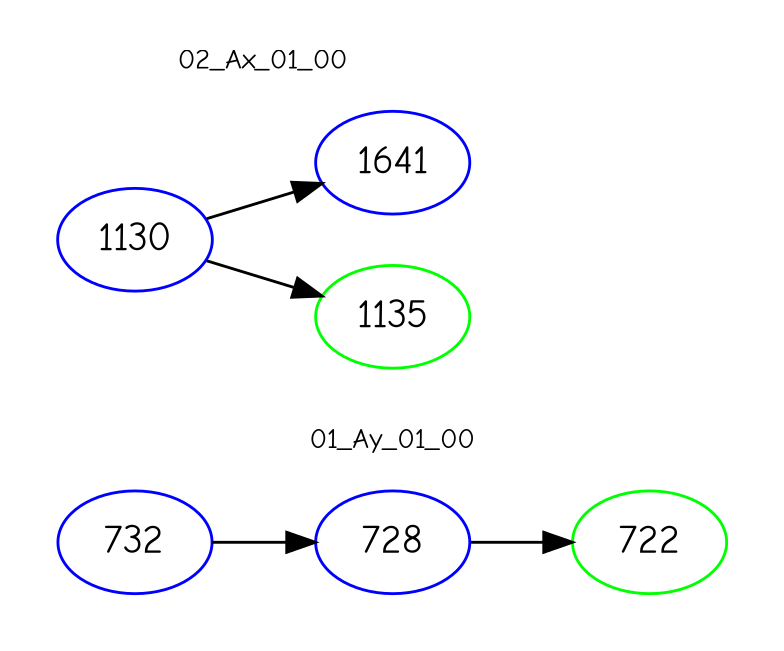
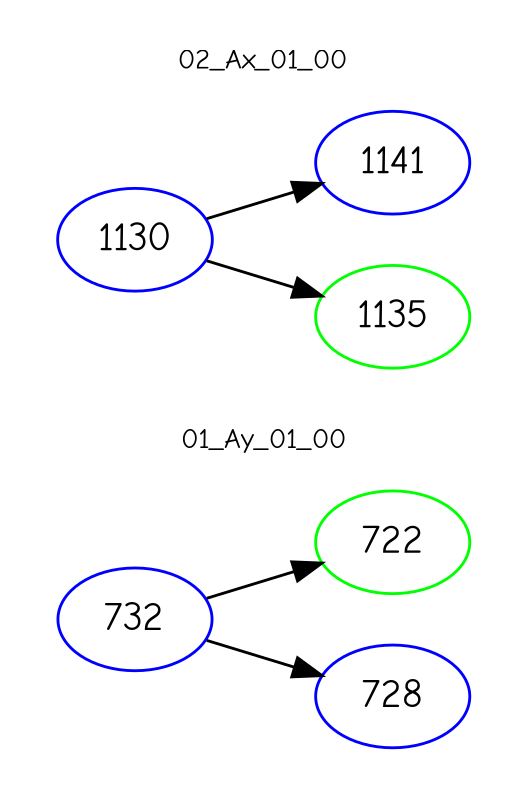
(393, 163) -> (393, 163)
(507, 542) -> (250, 585)
